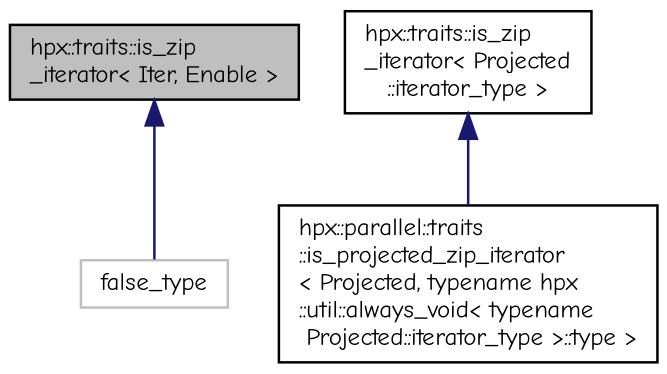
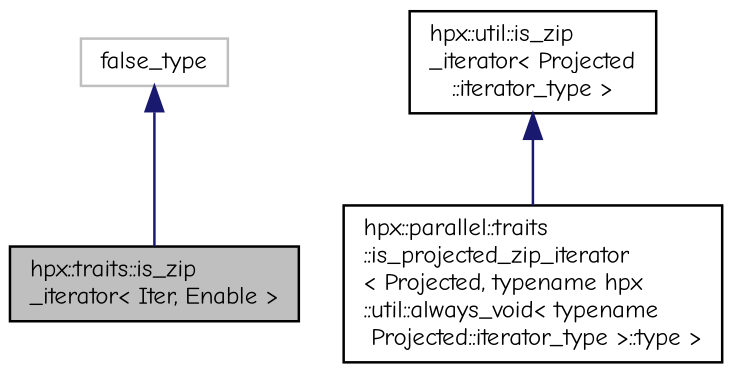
(468, 62) -> (533, 62)
(154, 193) -> (154, 179)
